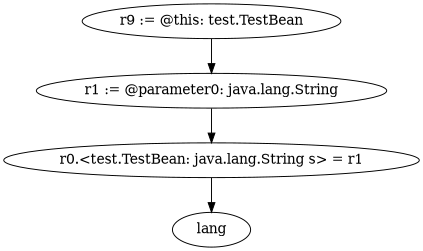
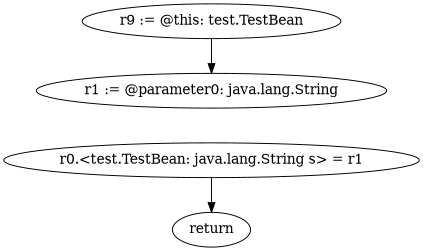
(212, 121) -> none
(212, 230) -> (212, 230)
